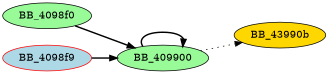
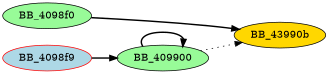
(102, 36) -> (162, 22)
